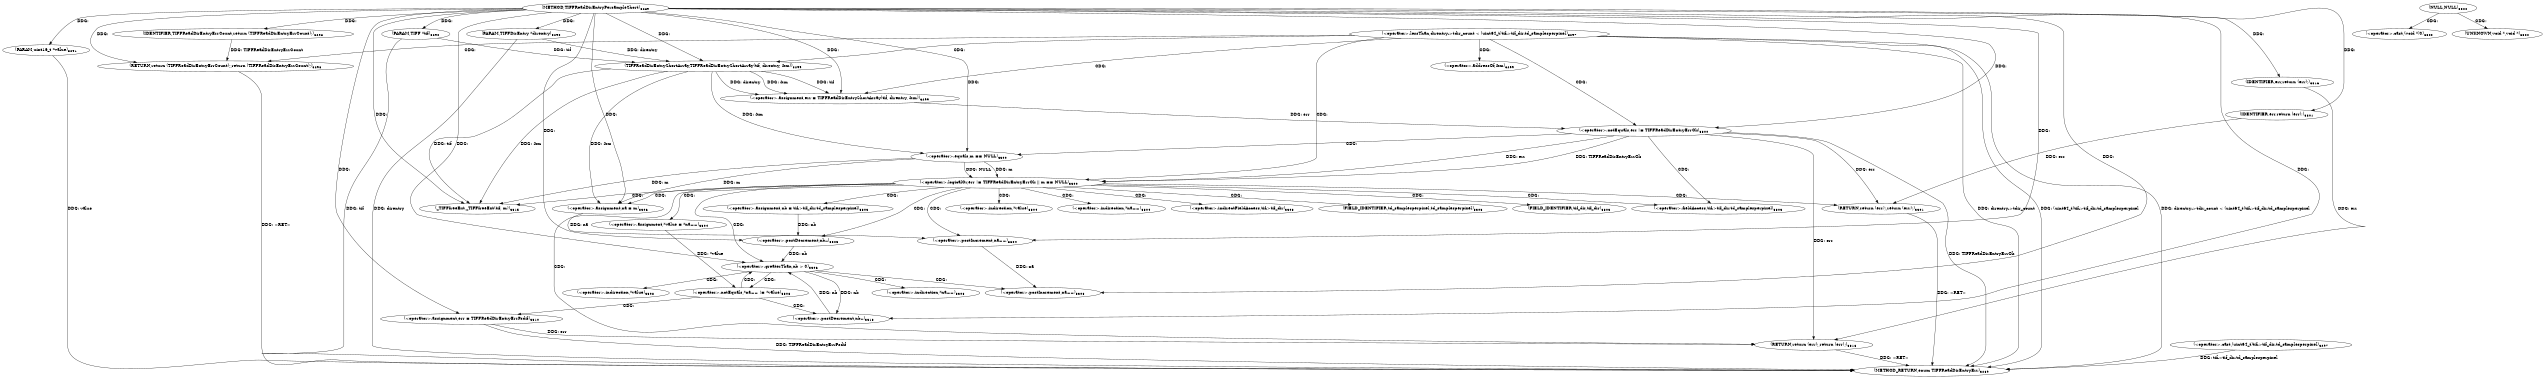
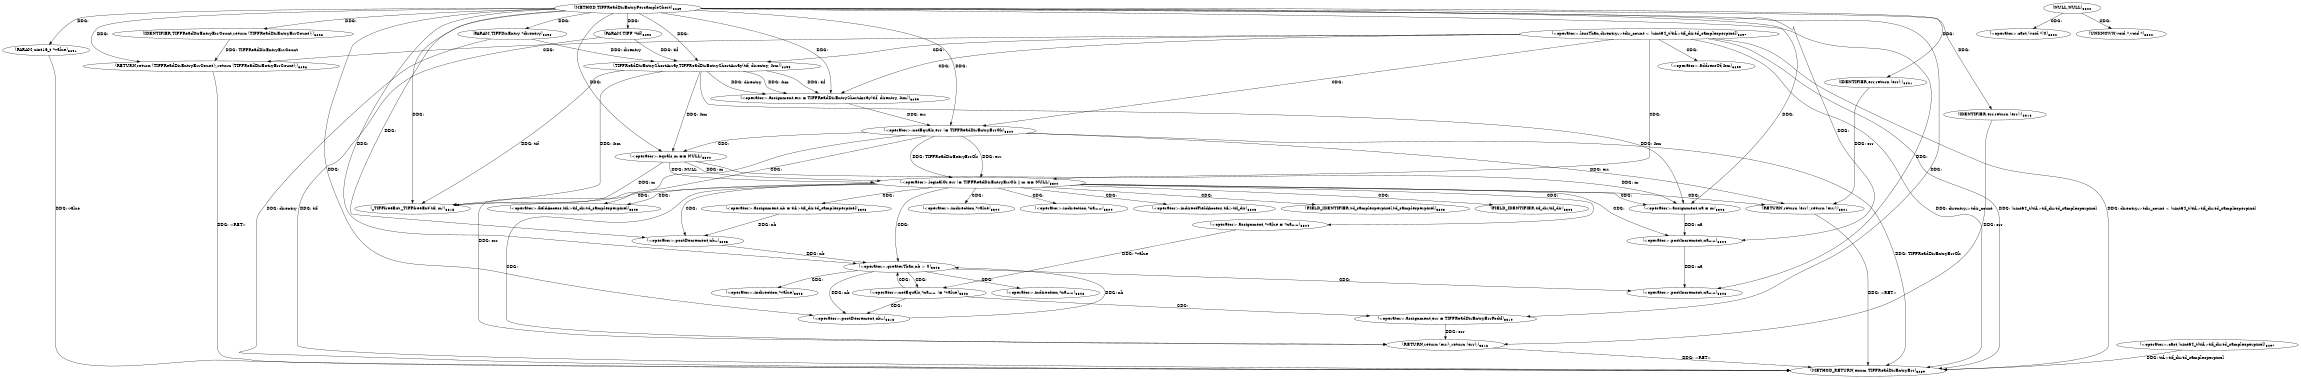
(1167, 360) -> none
